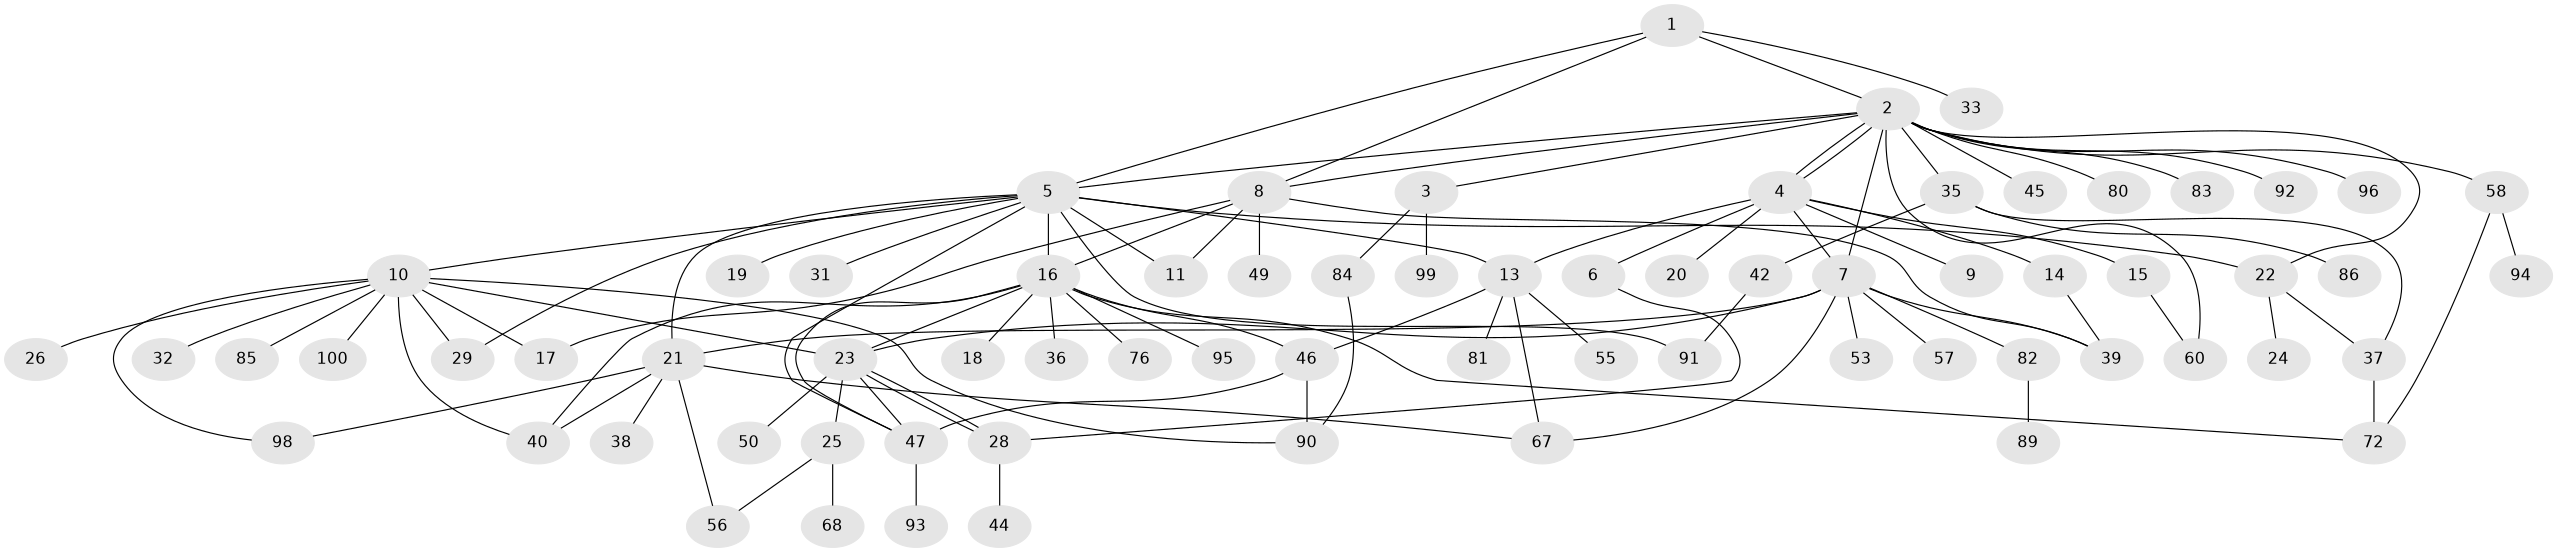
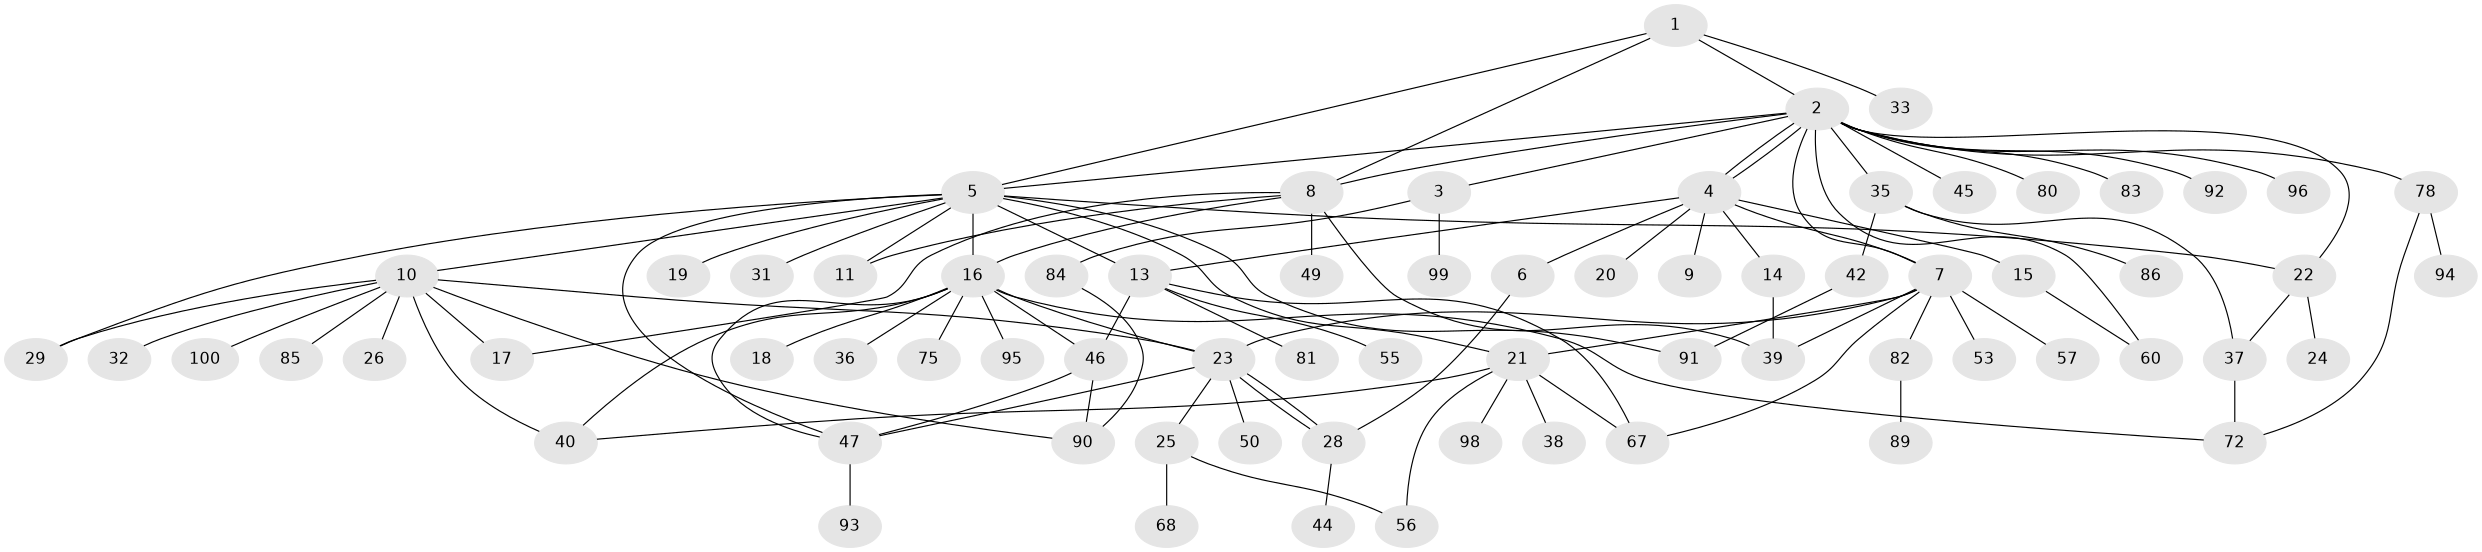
(2497, 193) -> (2426, 193)
(121, 340) -> none
(1140, 360) -> (929, 360)
